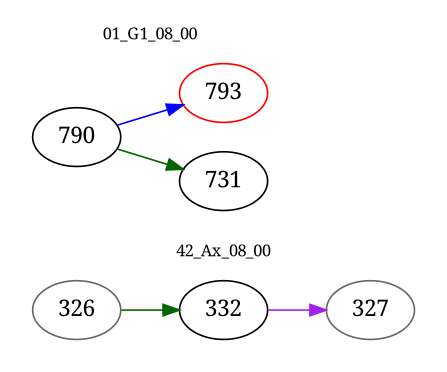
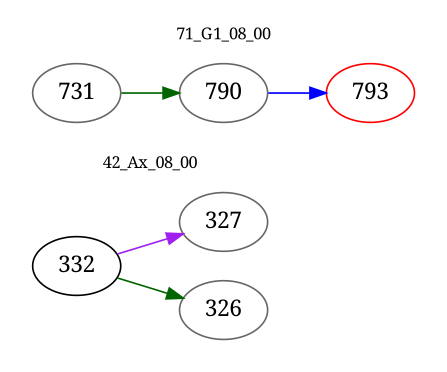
(150, 35) -> (224, 35)
(77, 137) -> (224, 93)
(142, 157) -> (142, 93)
(224, 181) -> (77, 93)
(142, 310) -> (142, 286)
